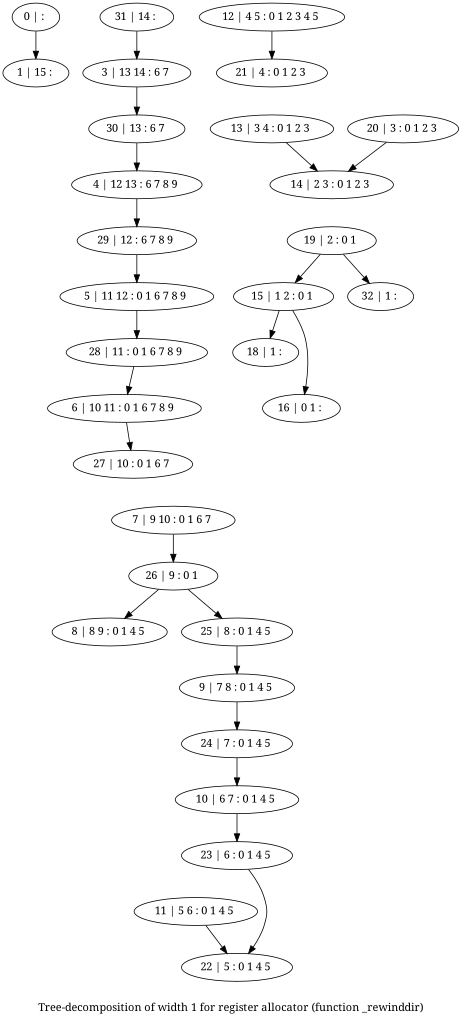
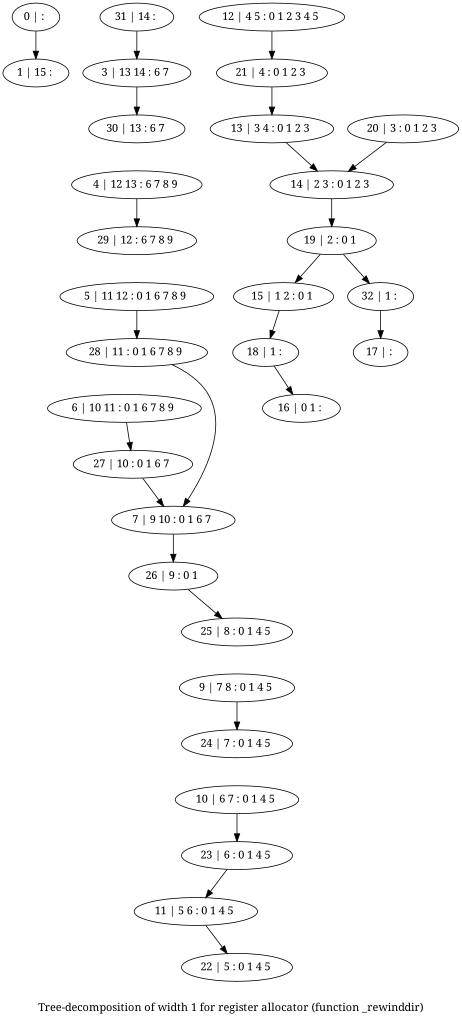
none -> (272, 97)
(137, 153) -> none
none -> (332, 209)
(137, 265) -> none
(307, 347) -> (281, 377)
none -> (381, 352)
(131, 377) -> (215, 425)
none -> (151, 489)
(110, 632) -> none
(237, 656) -> none
(237, 768) -> none
(267, 908) -> (219, 880)
